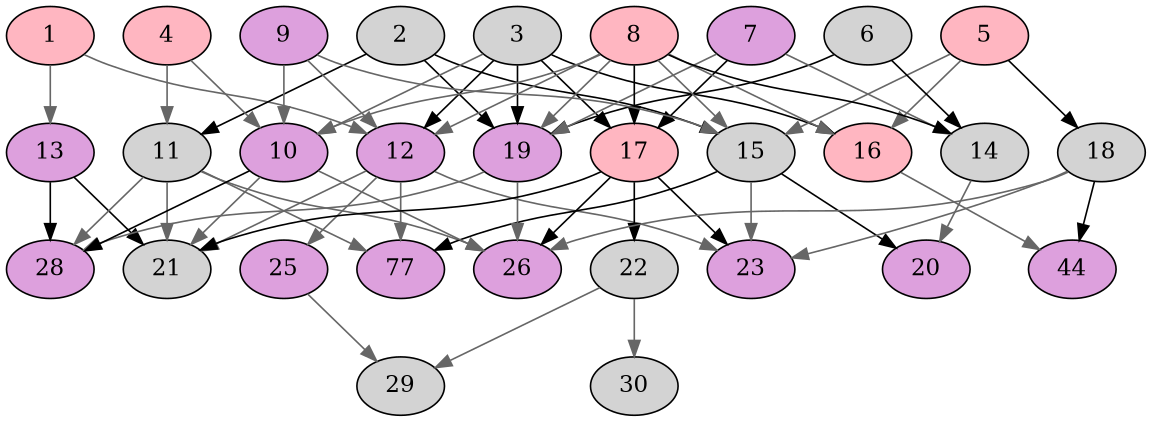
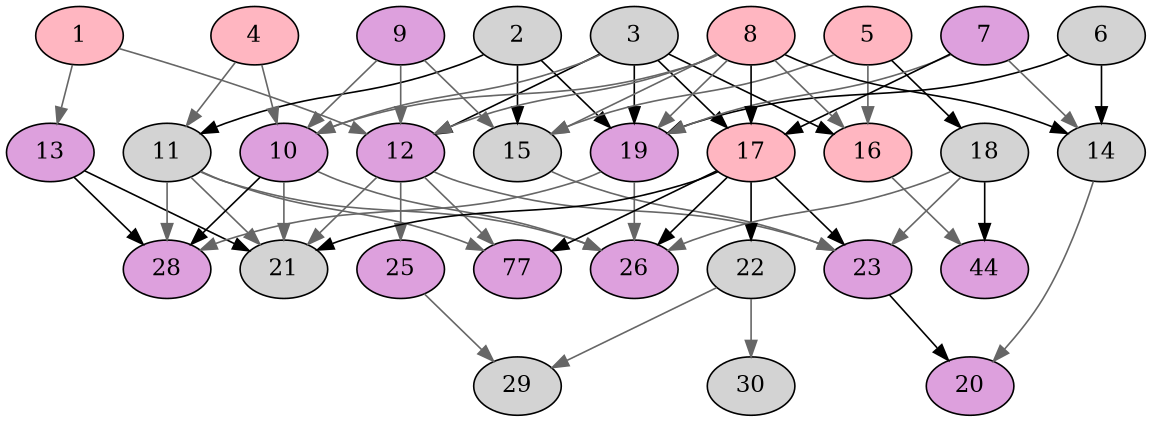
(822, 200) -> (913, 321)
(604, 206) -> (616, 220)
